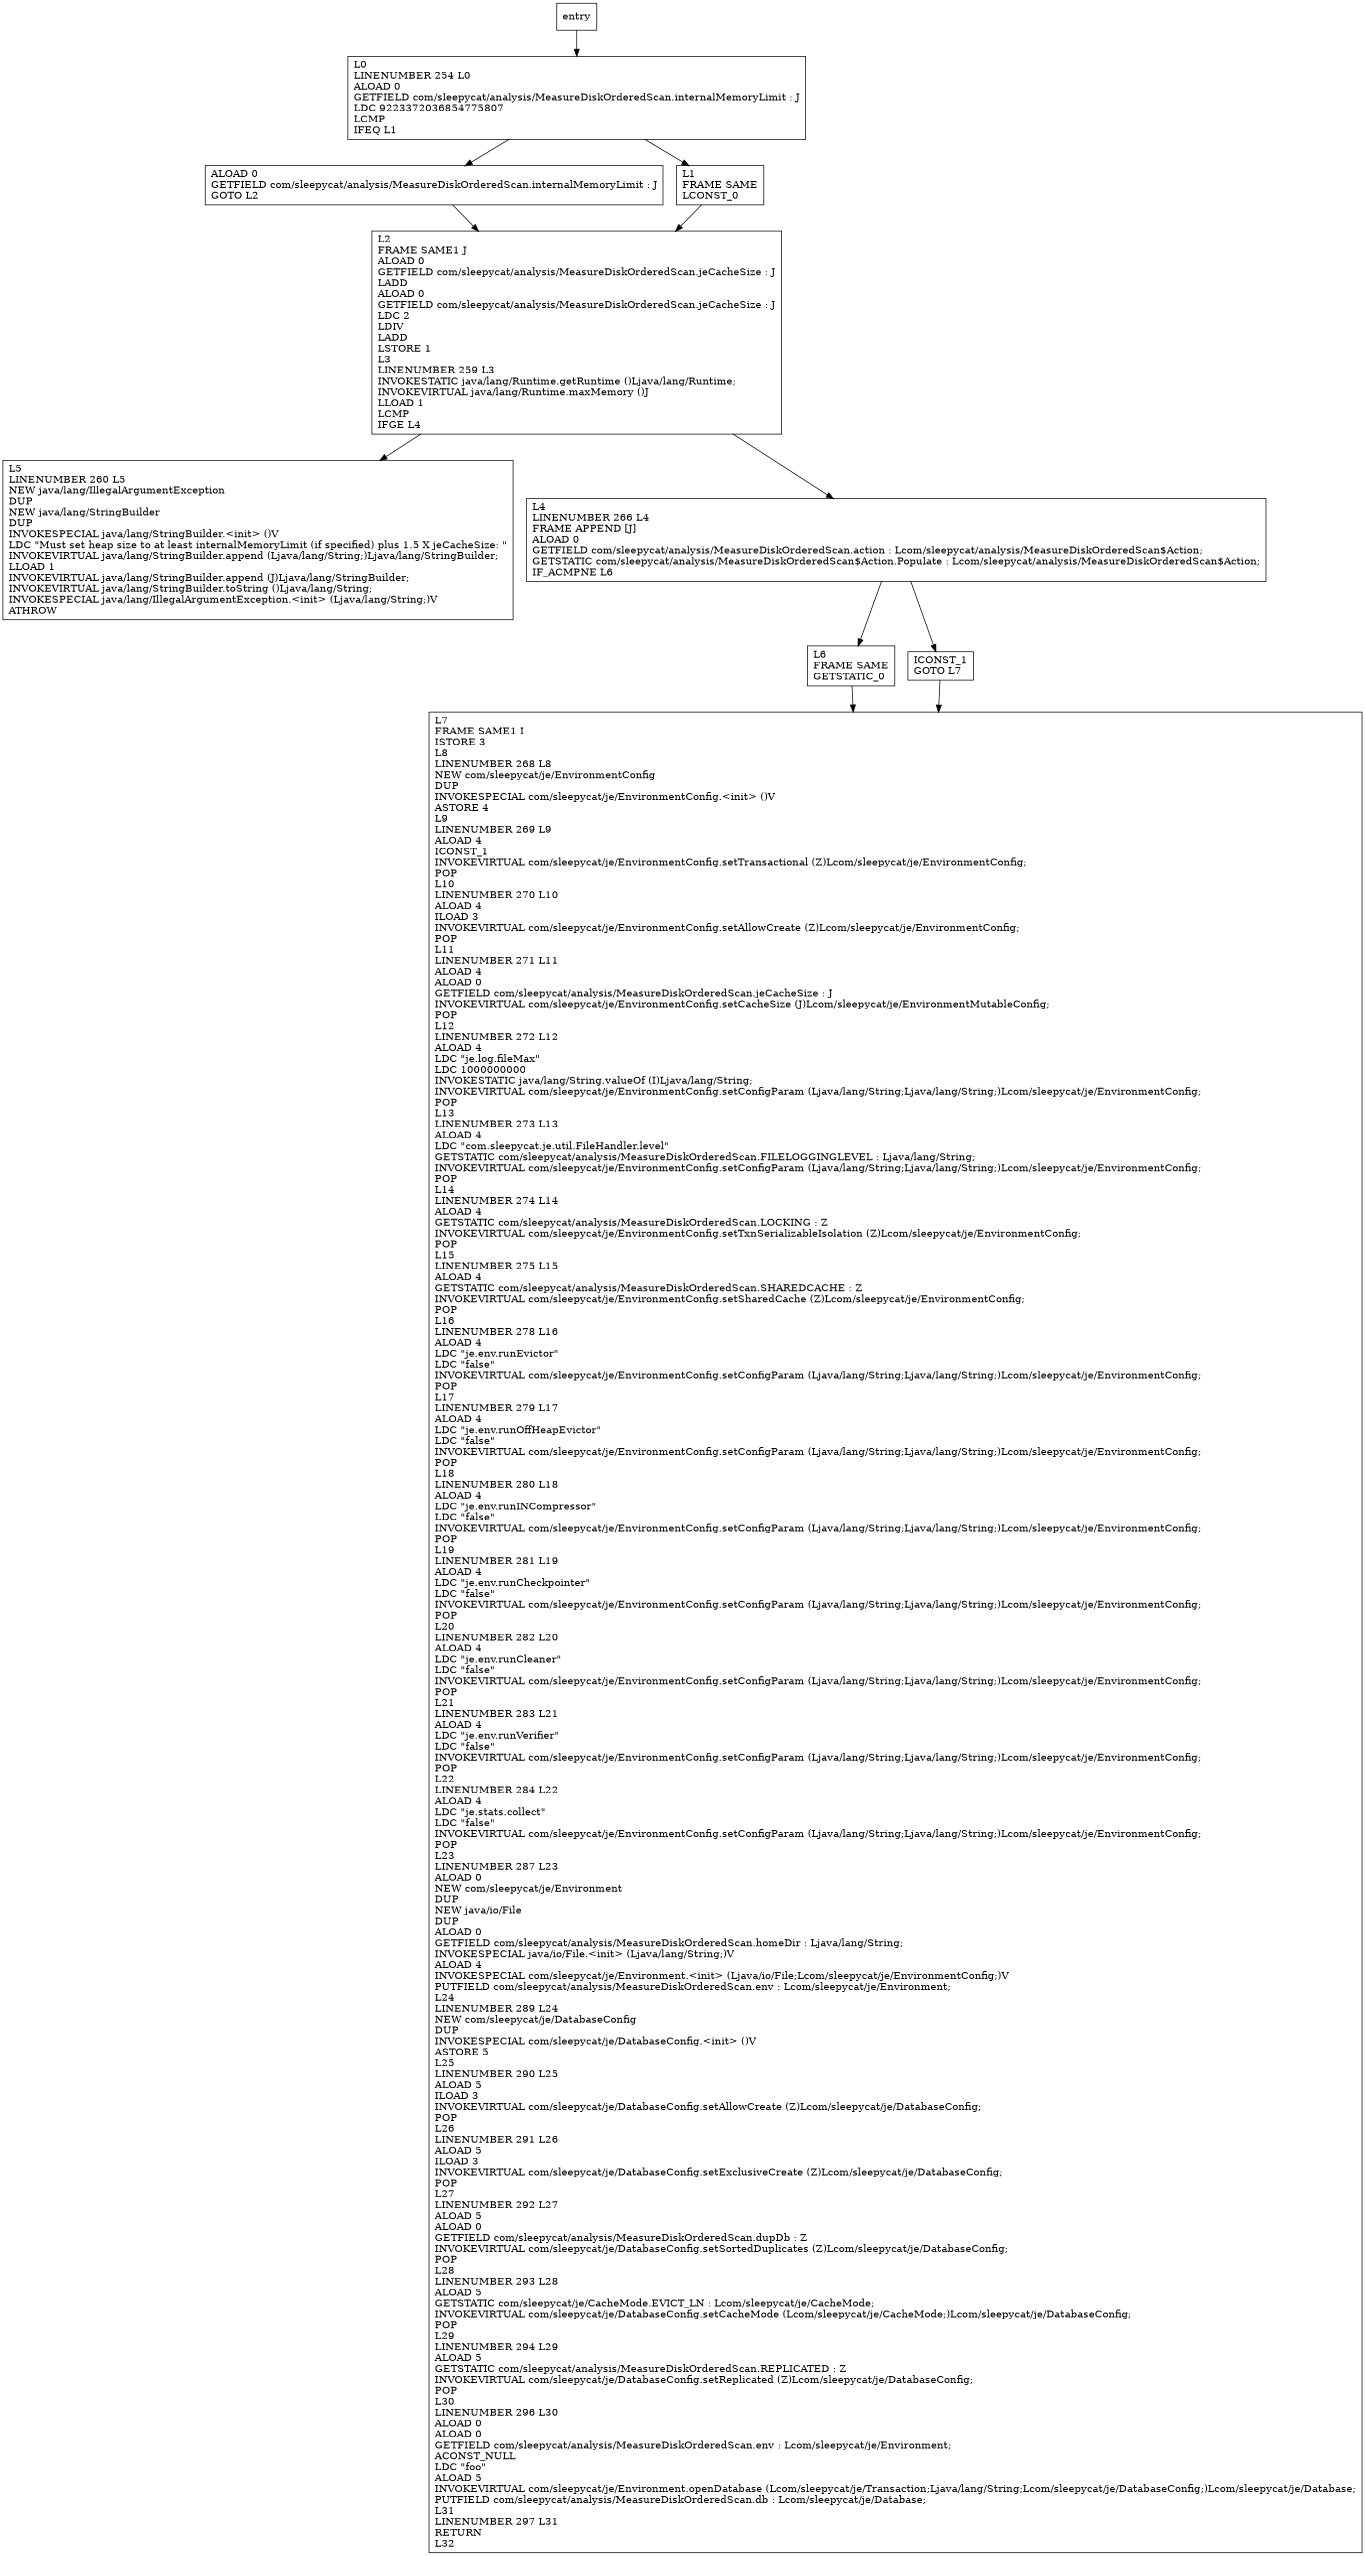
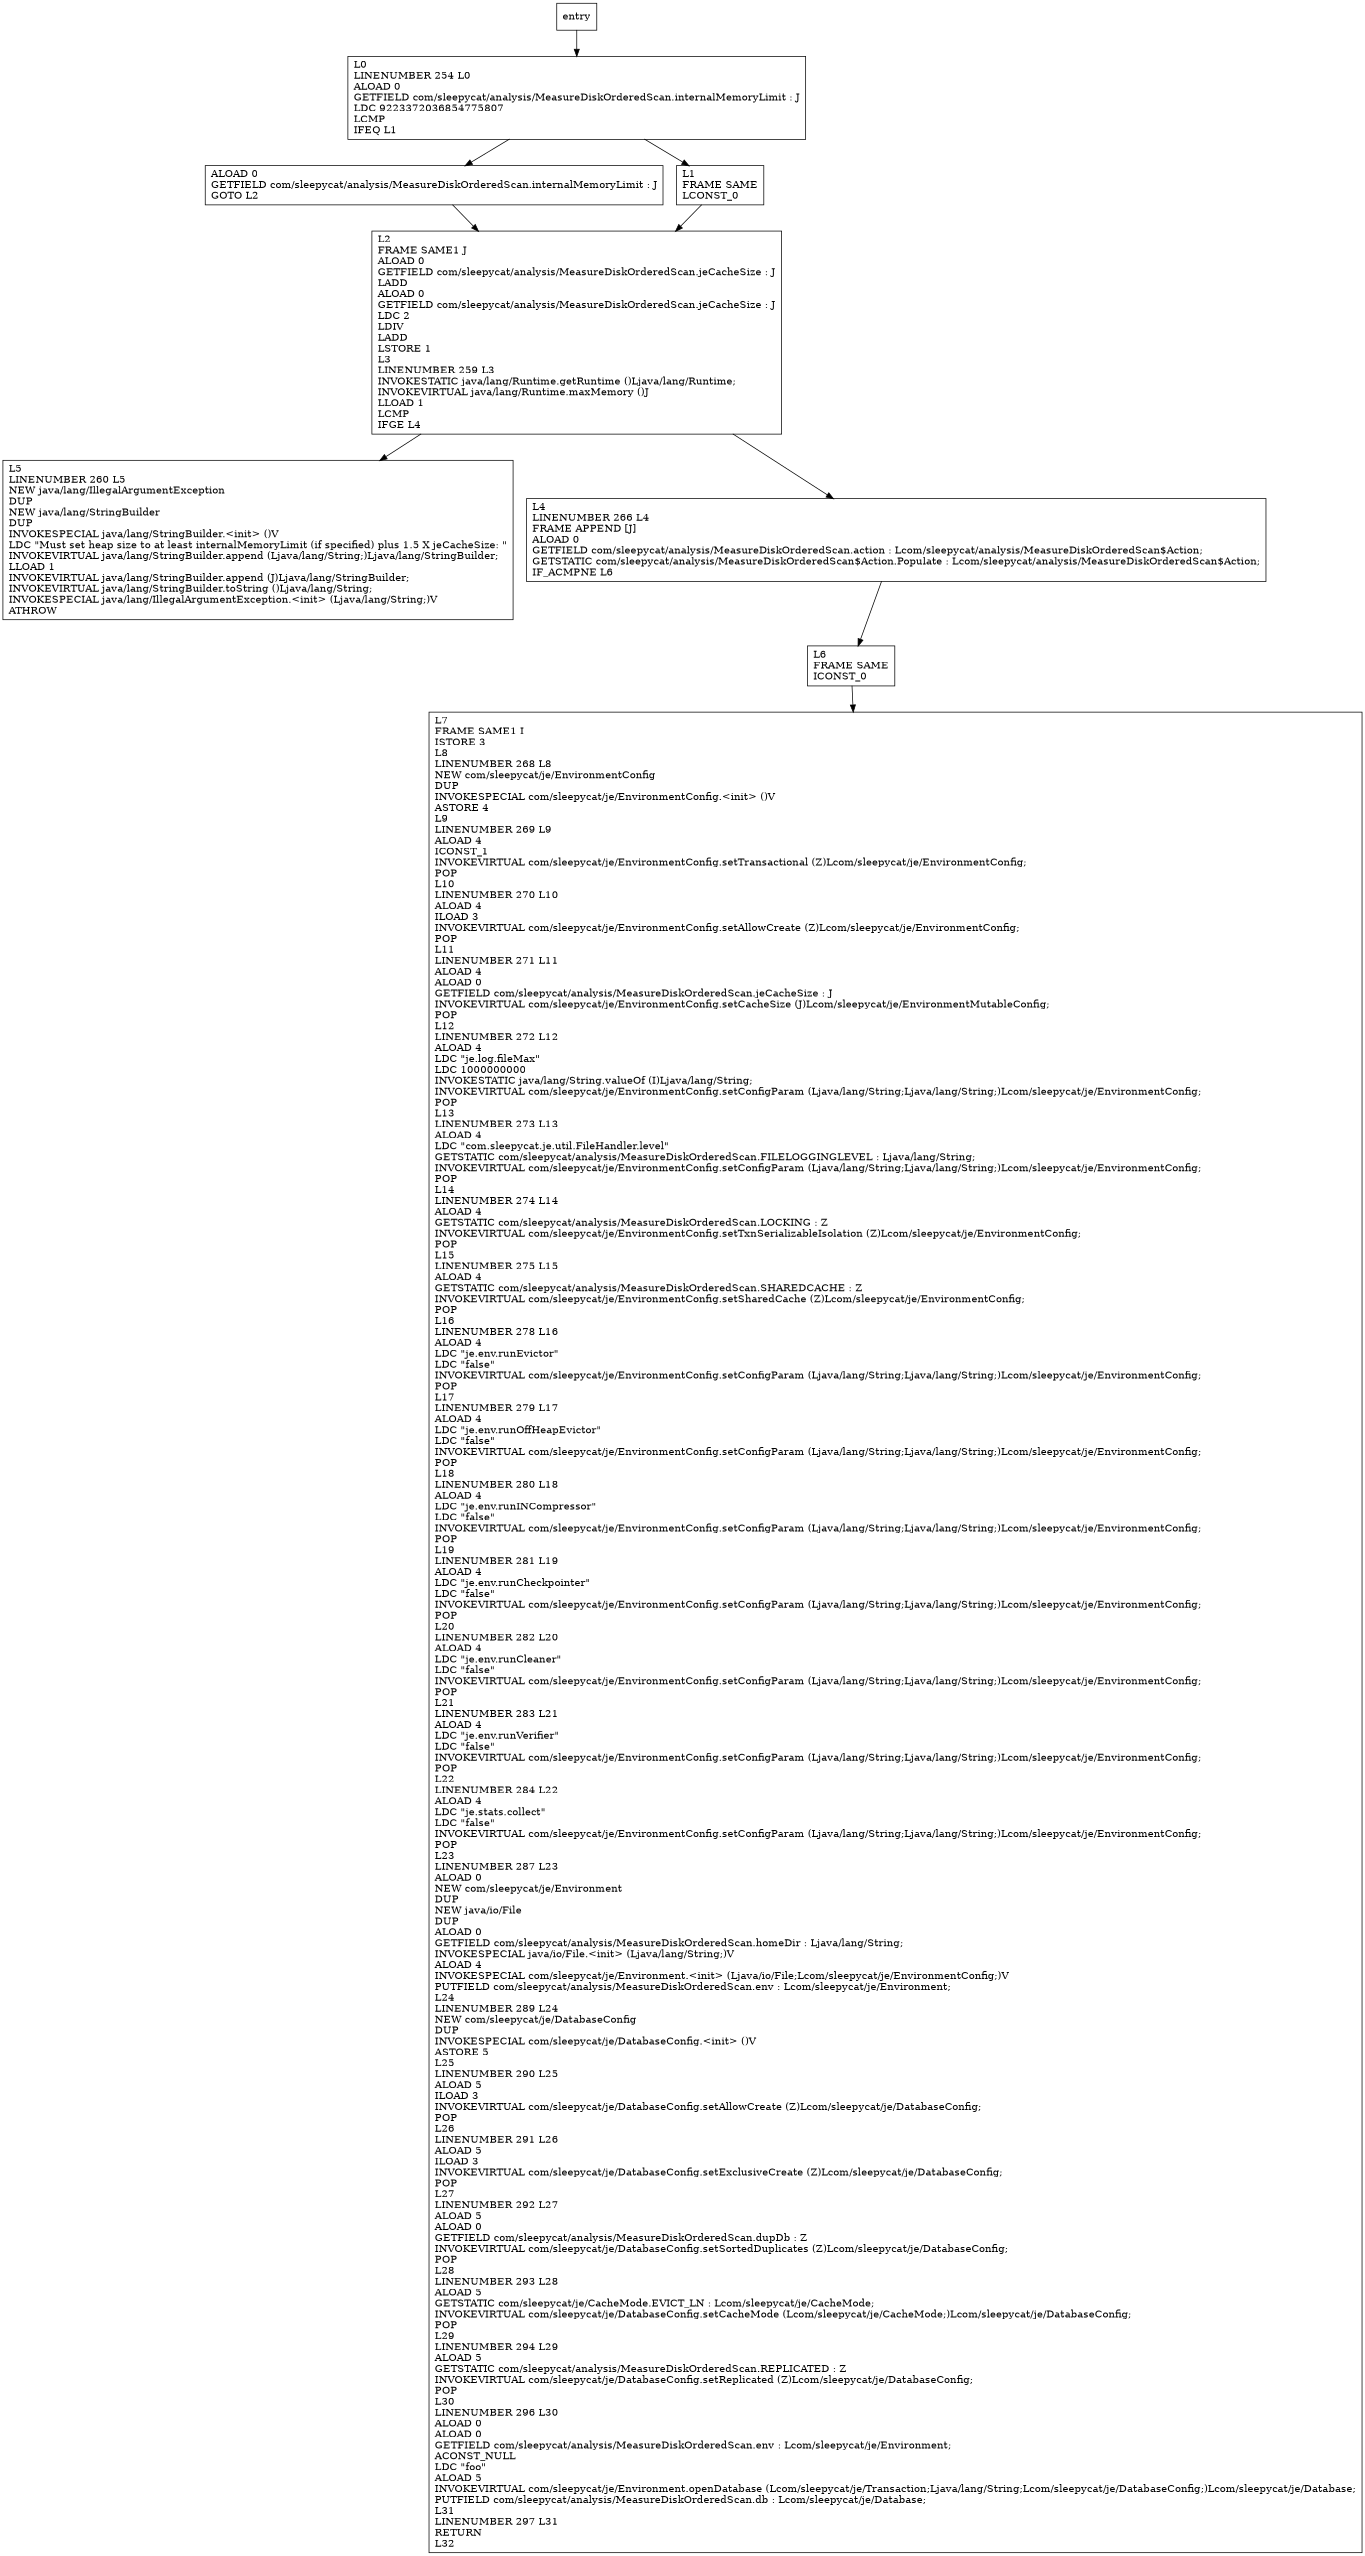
(851, 666) -> (851, 666)
(941, 666) -> none
